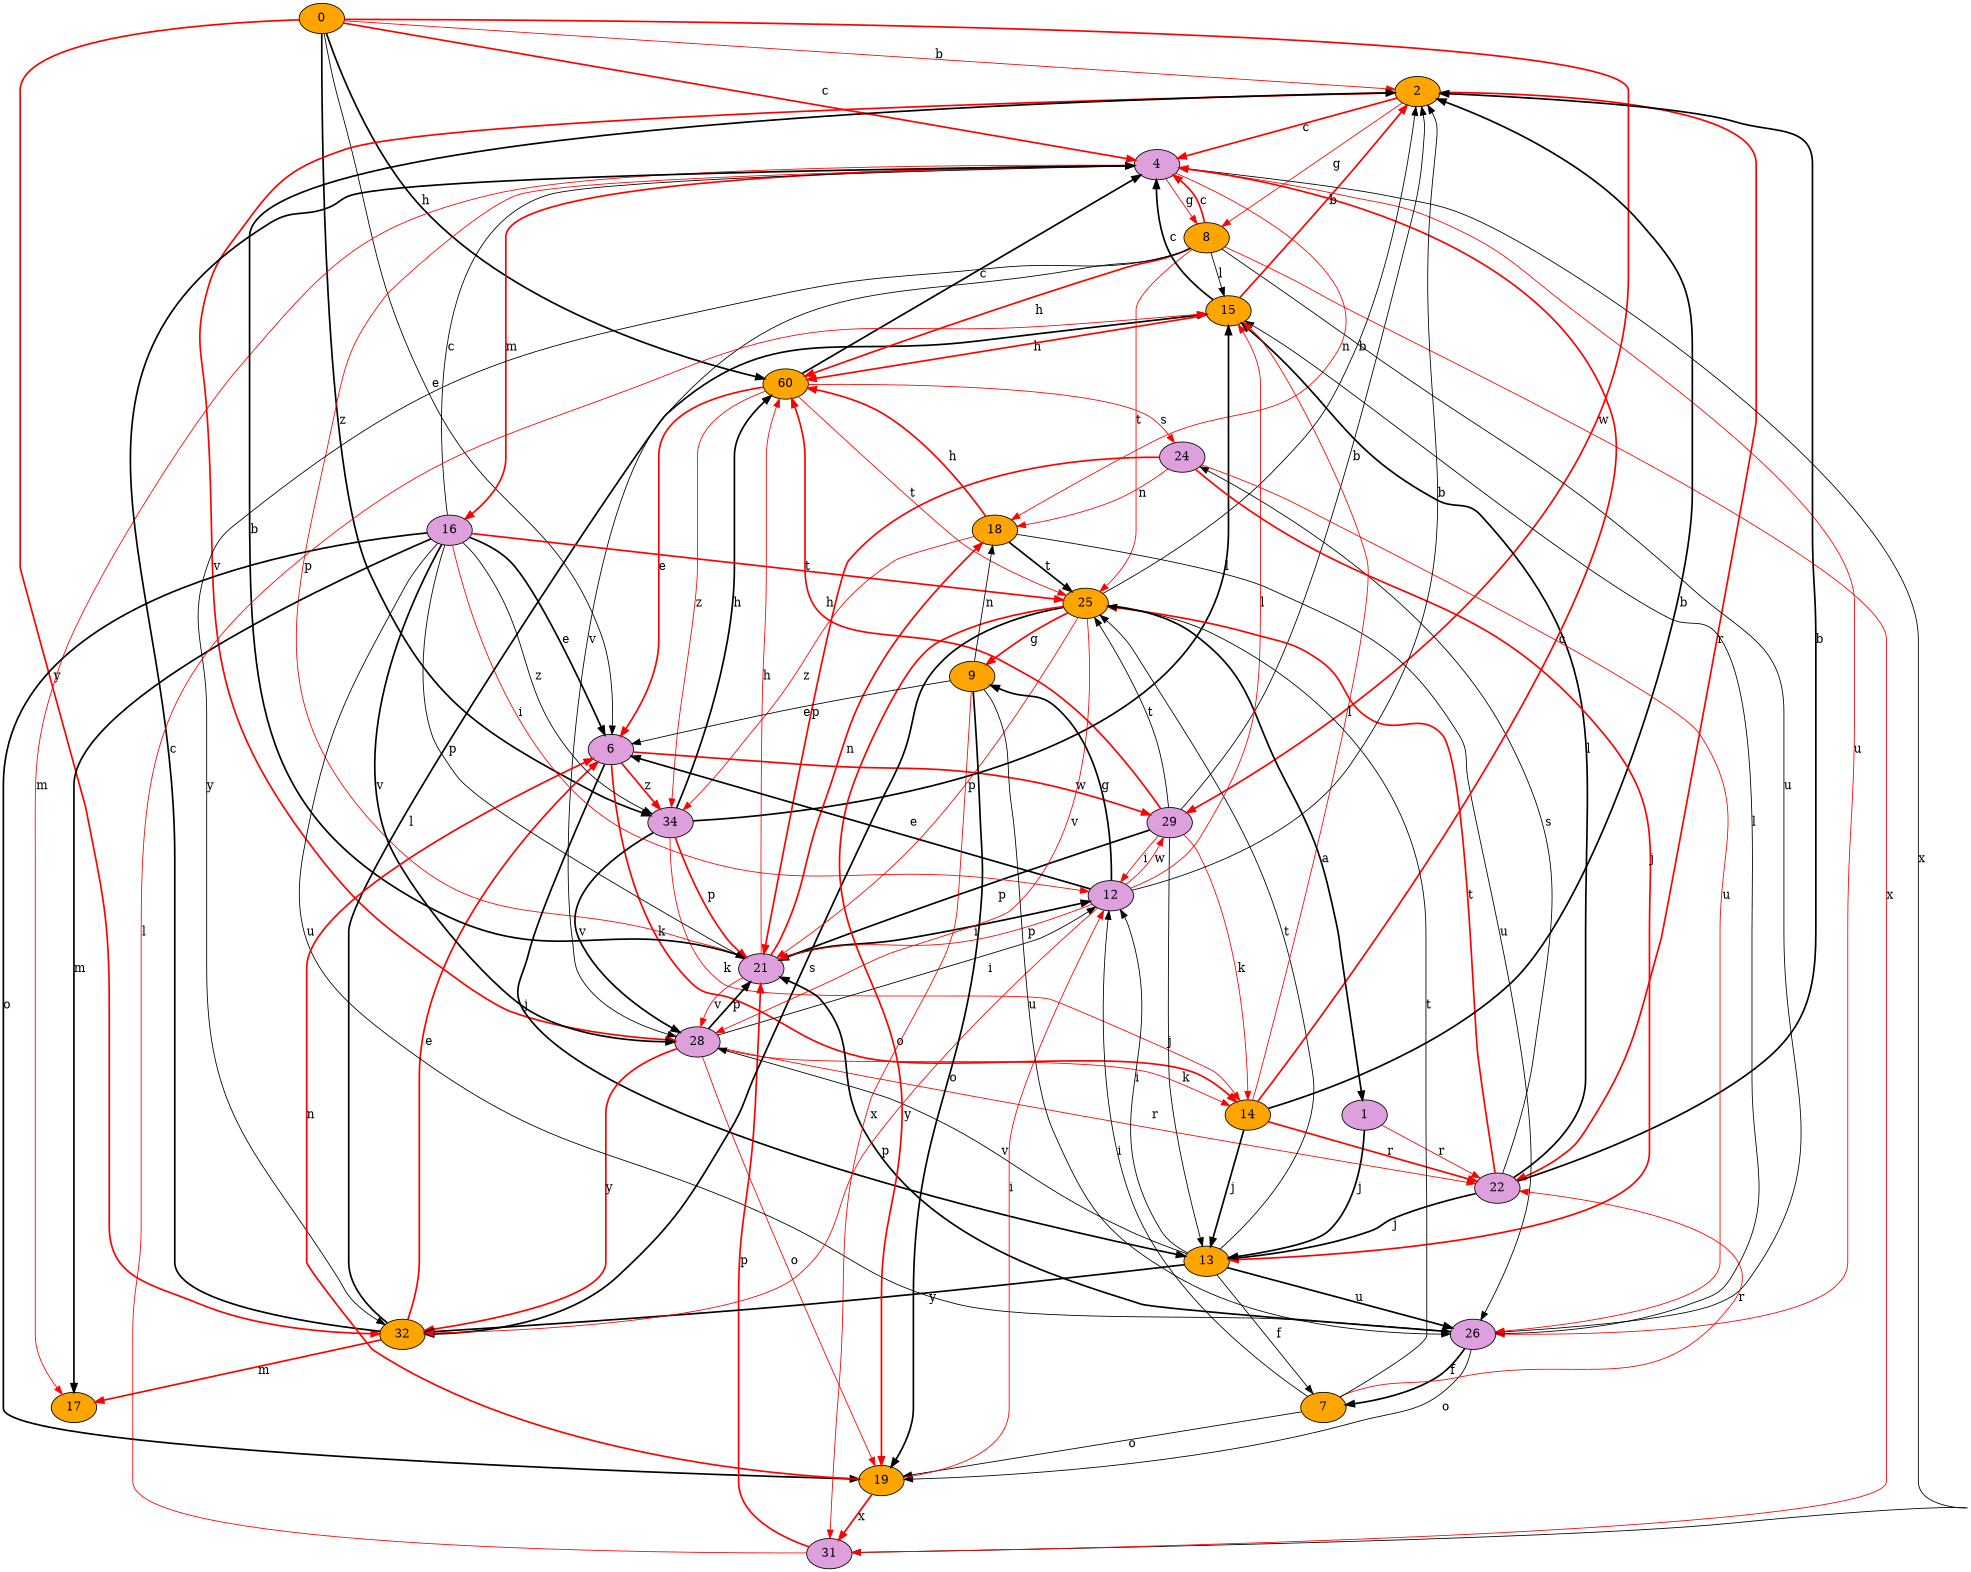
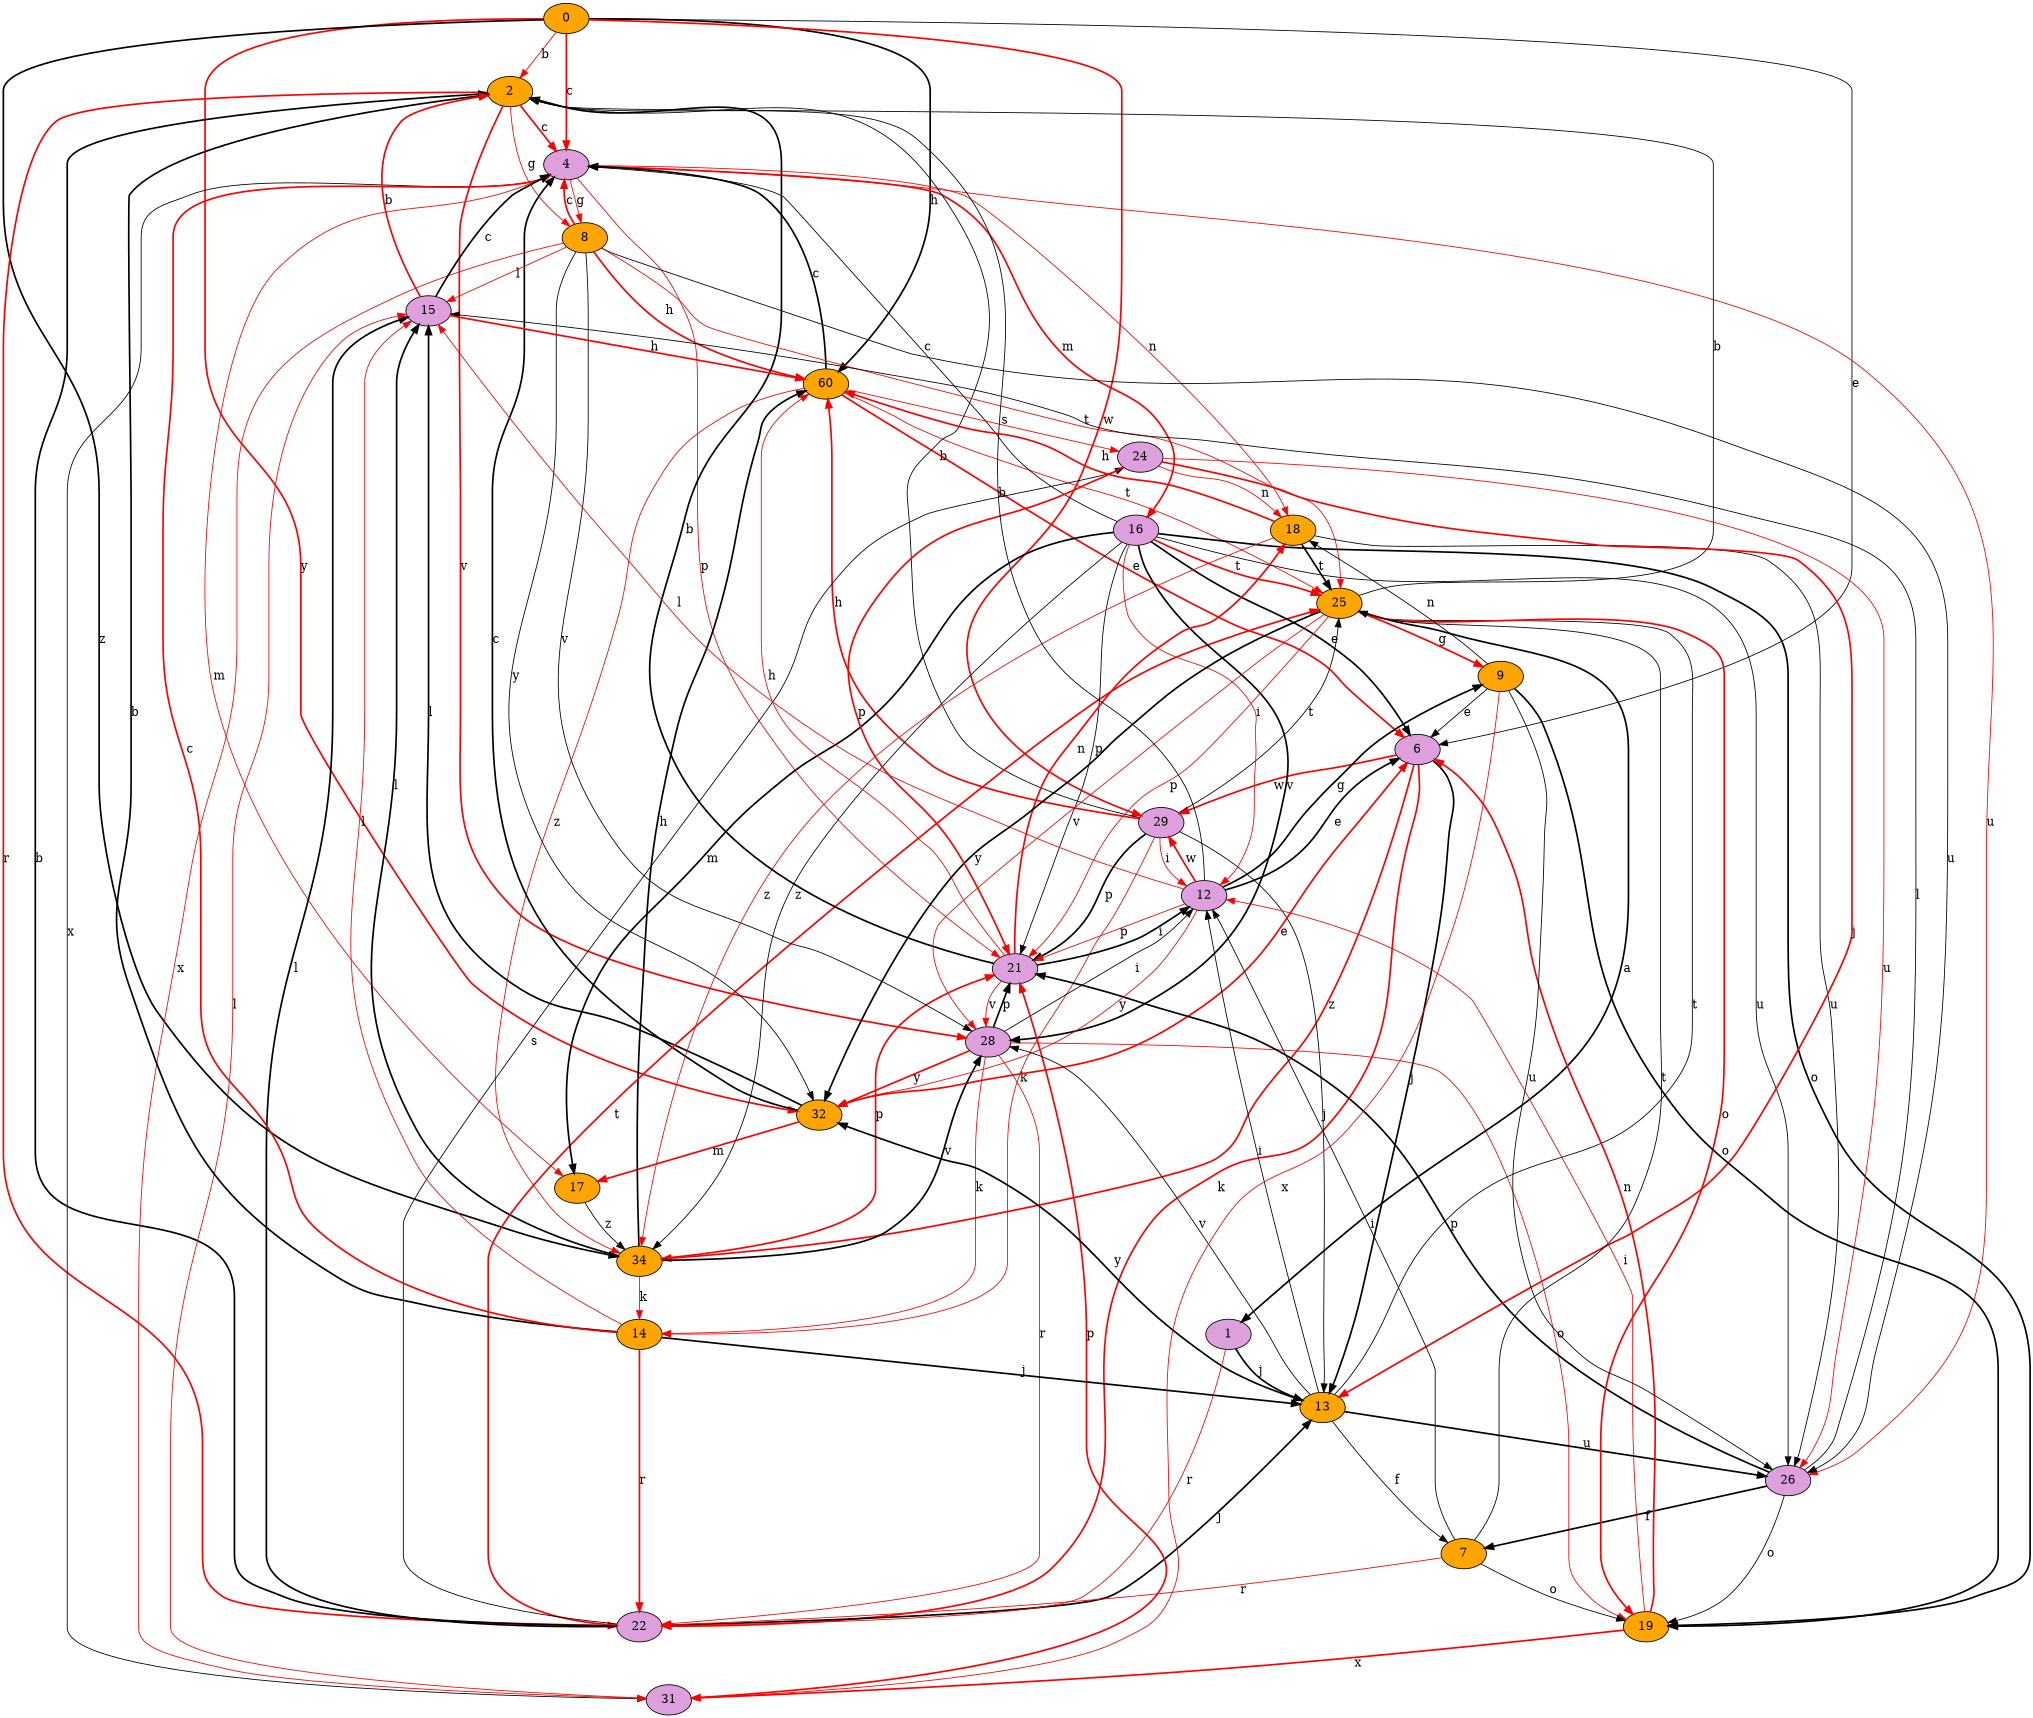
(1216, 270) -> (511, 273)
(1228, 311) -> (429, 311)
(671, 823) -> (639, 1261)
(1145, 867) -> (1184, 863)
(813, 969) -> (979, 859)
(839, 1051) -> (1113, 1301)
none -> (600, 1225)
